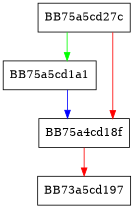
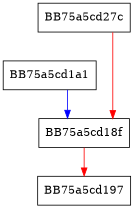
(67, 42) -> none
(84, 133) -> (84, 133)
(84, 191) -> (84, 191)
